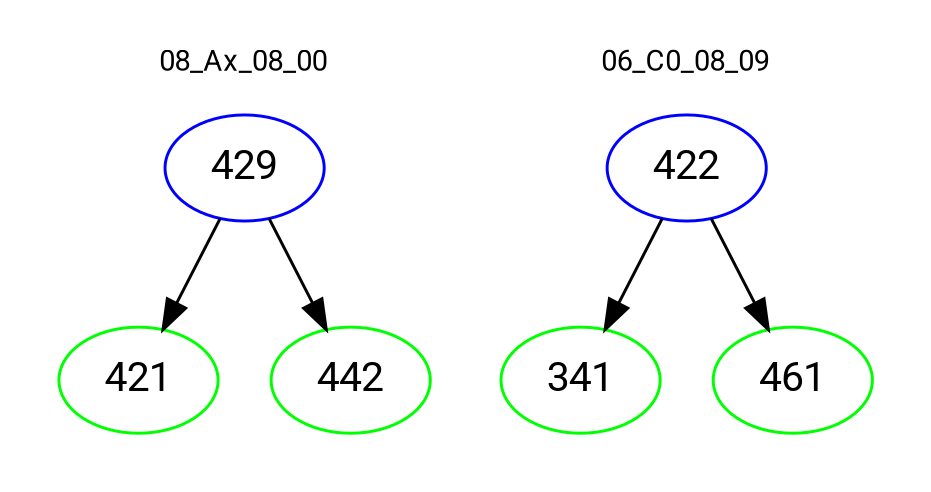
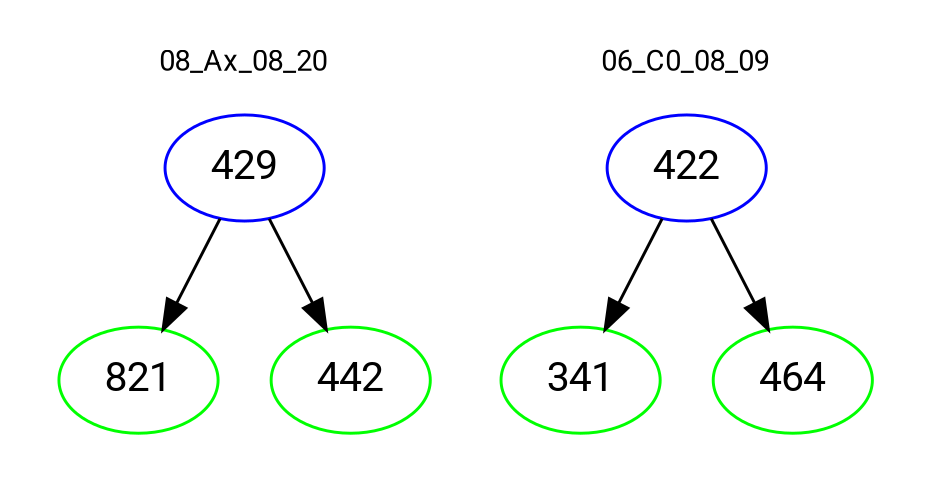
(245, 63) -> (245, 63)
(139, 380) -> (139, 380)
(793, 380) -> (793, 380)
